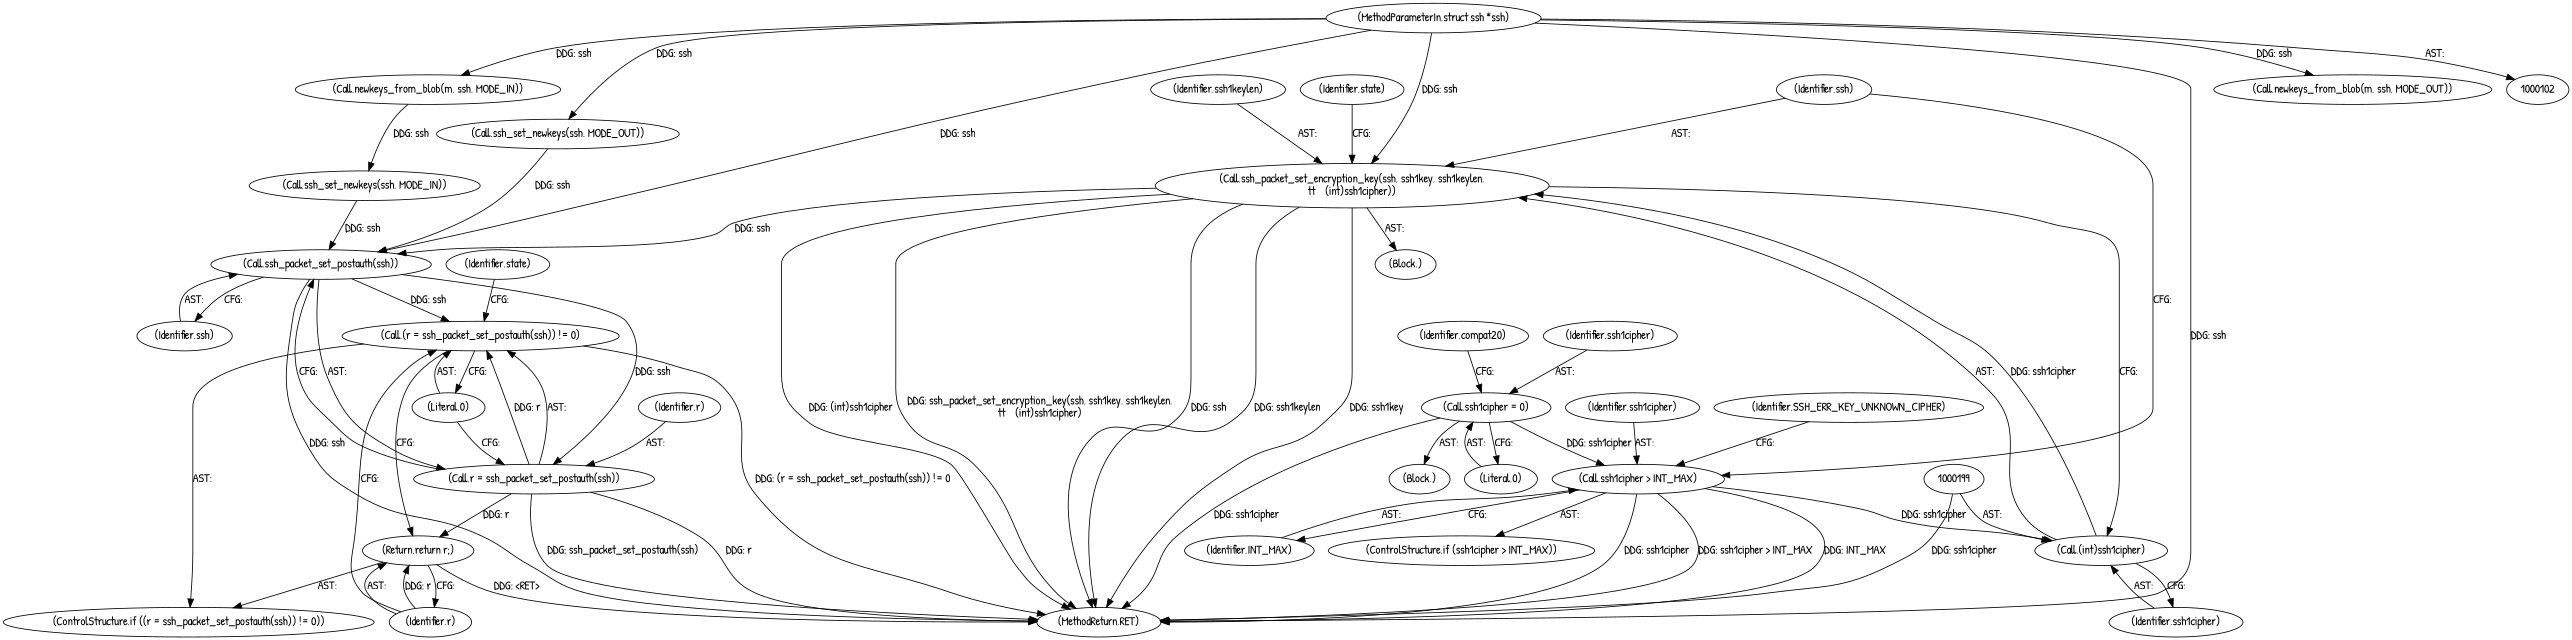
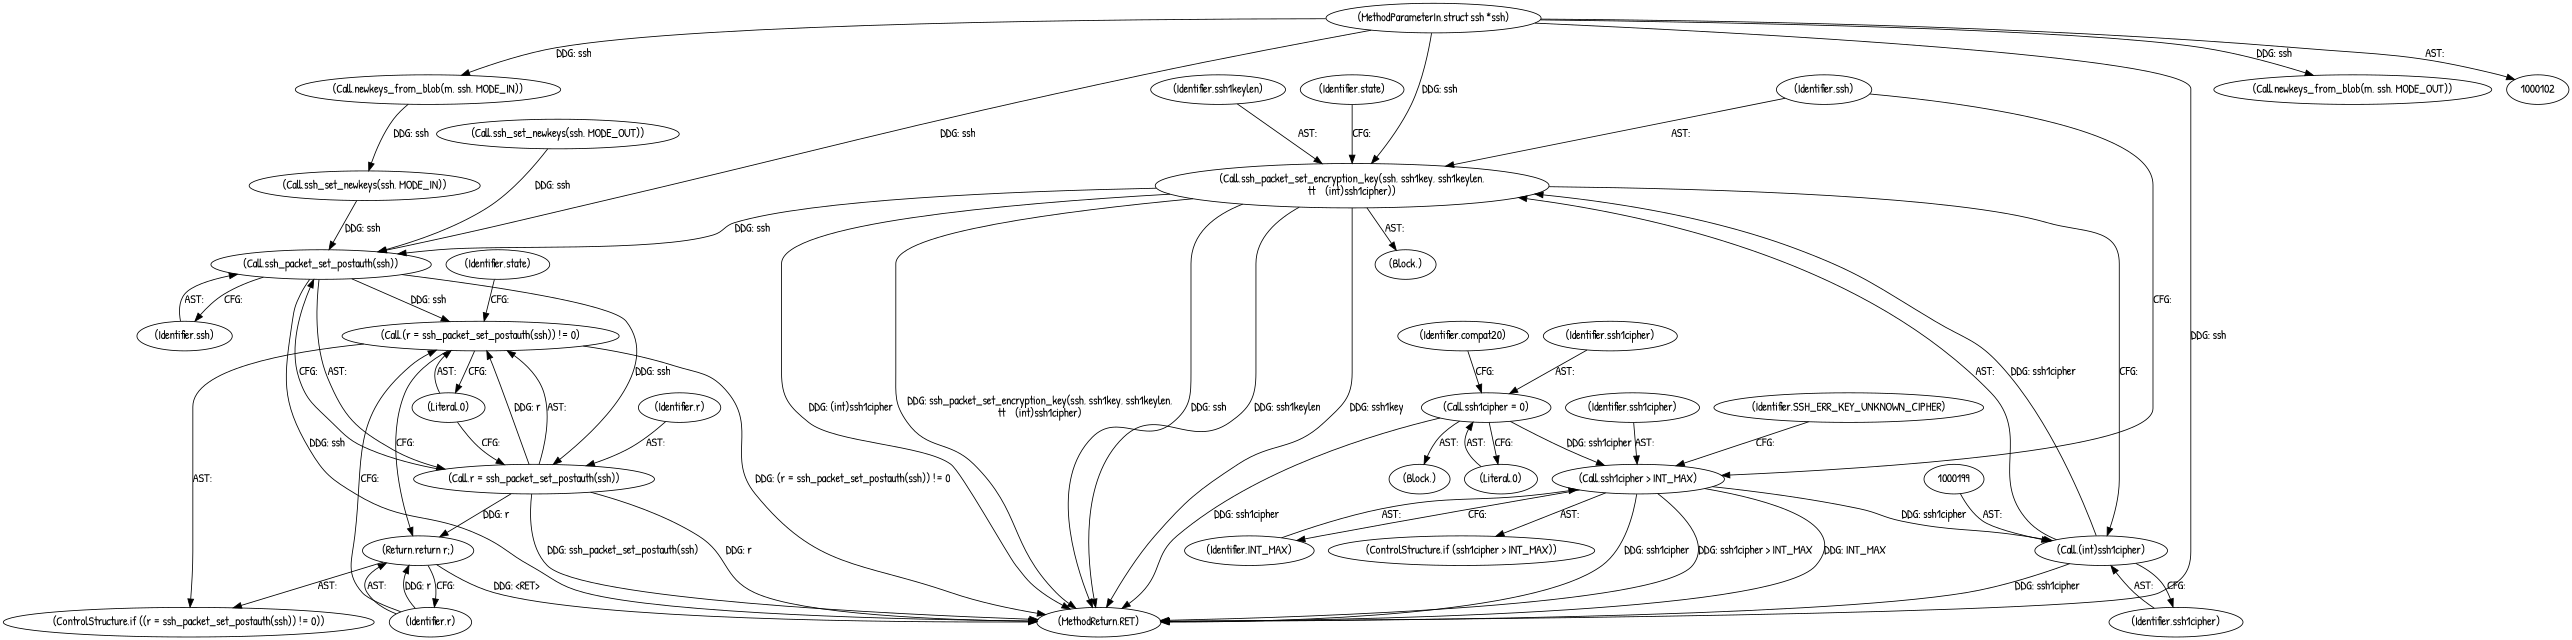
(938, 25) -> none
(1746, 595) -> (1780, 609)
